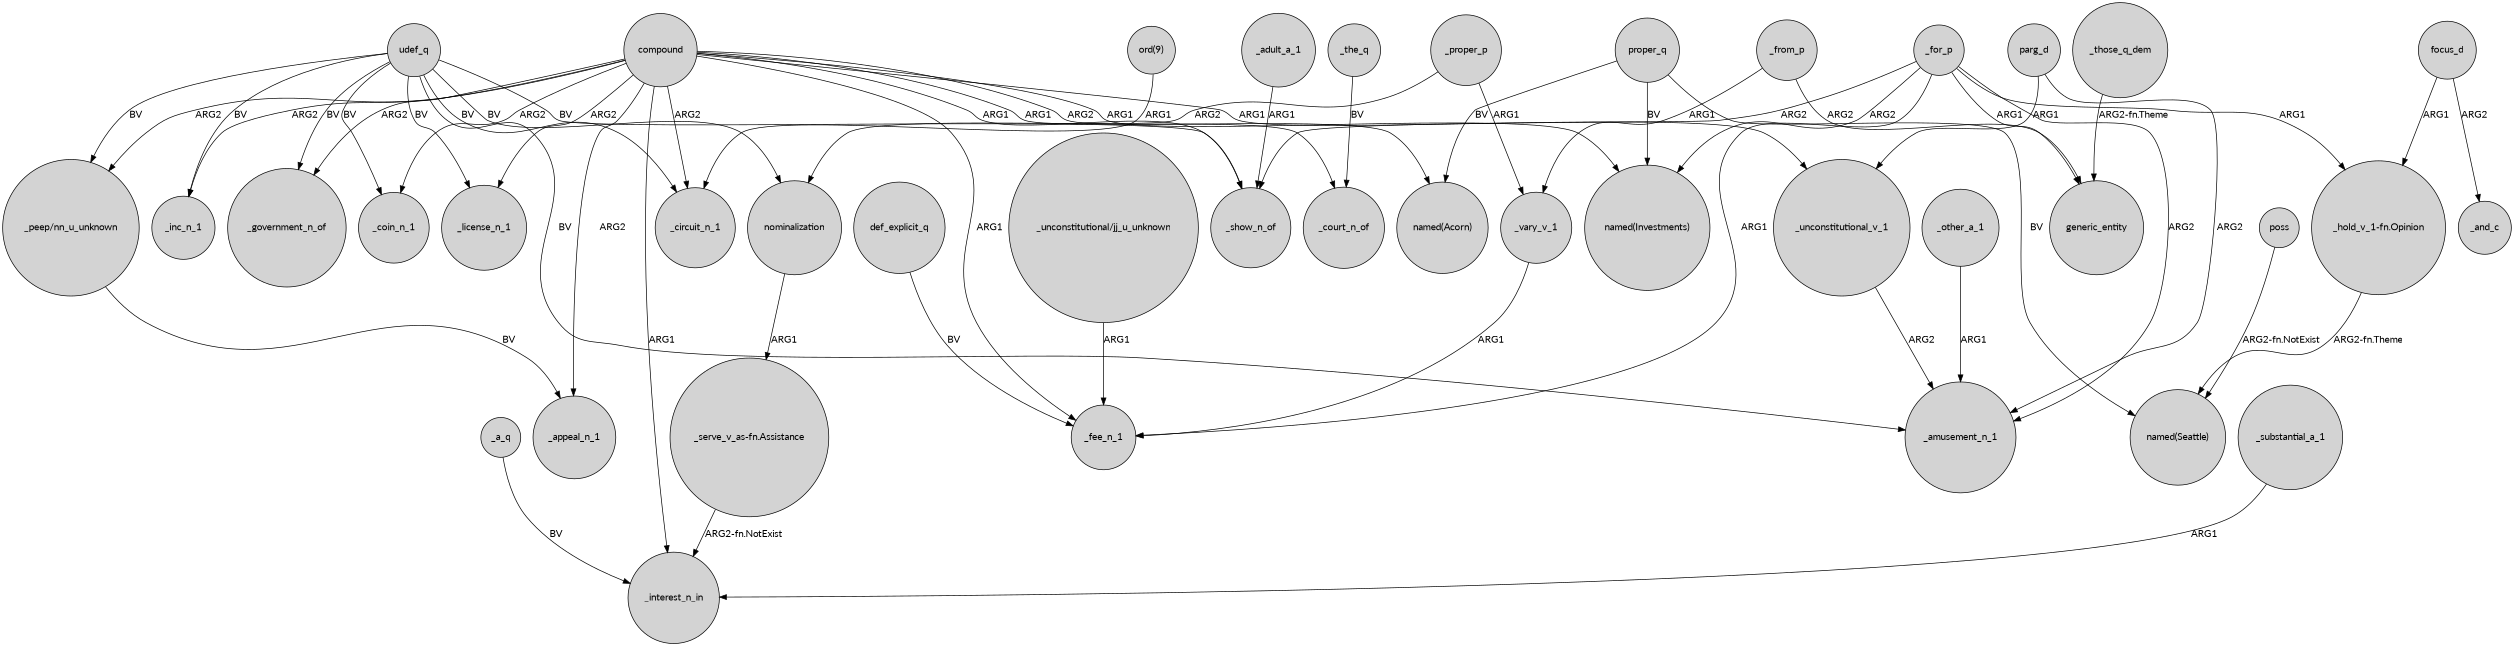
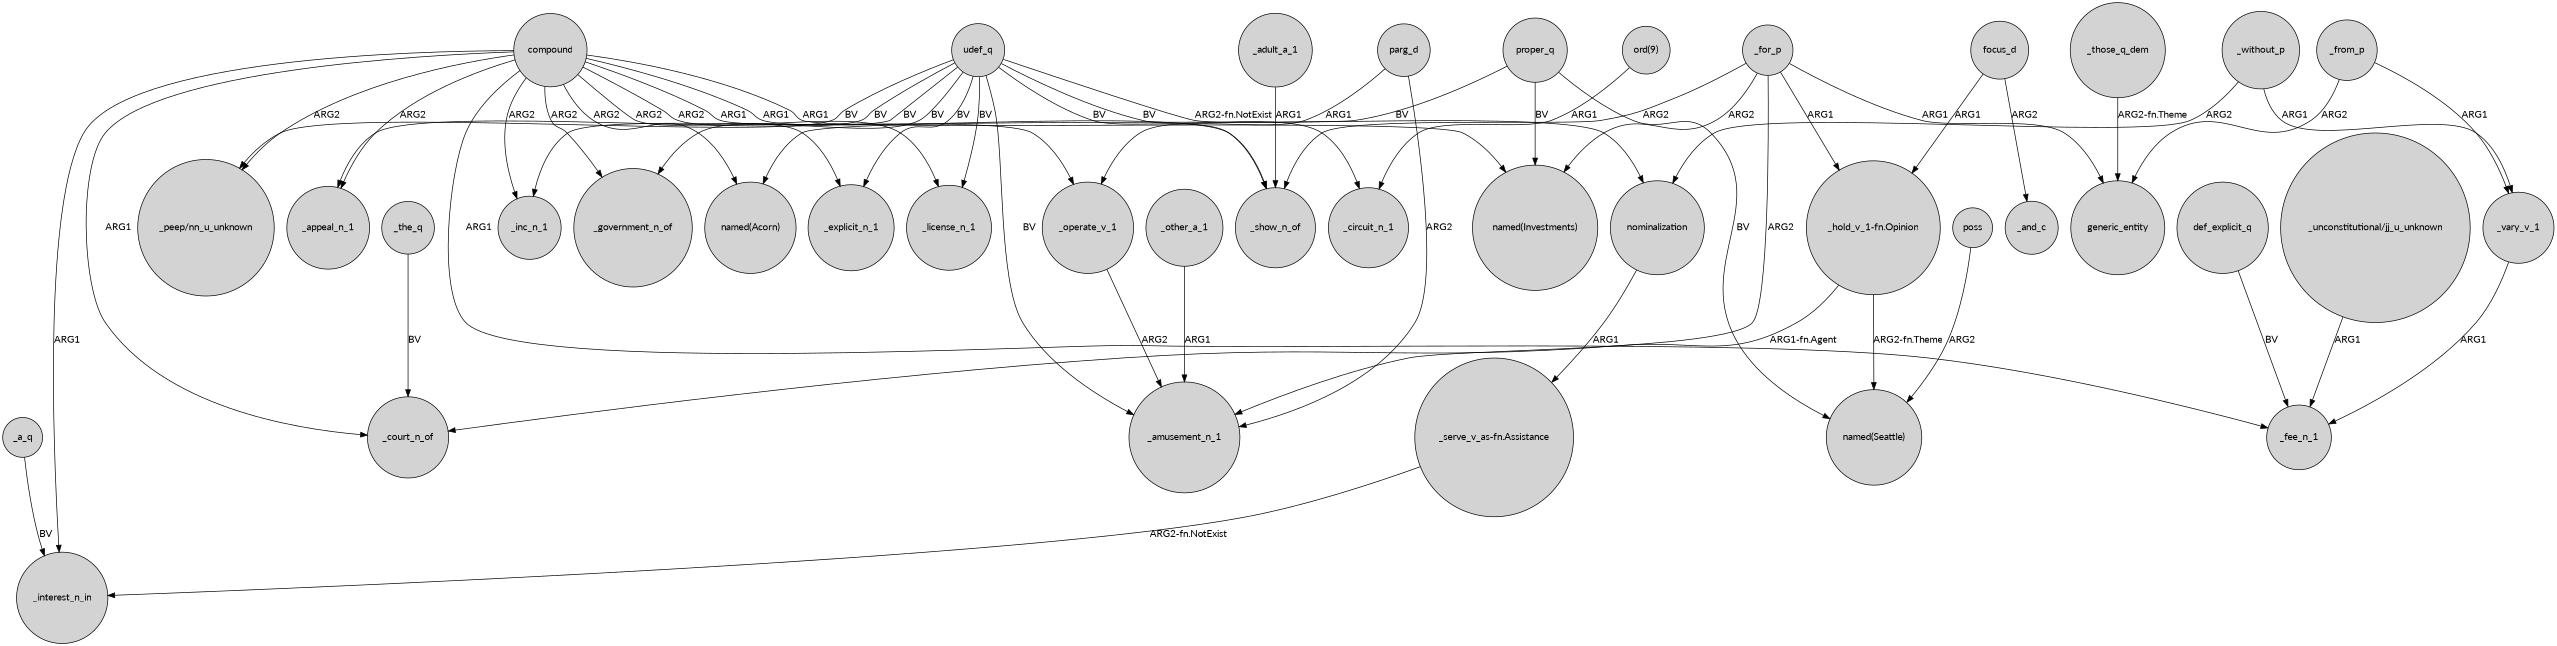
(1466, 50) -> (2261, 50)
(494, 115) -> (1234, 115)
(677, 134) -> none
(394, 228) -> (851, 228)
(1842, 228) -> (1088, 228)
(333, 338) -> (643, 123)
(2281, 340) -> (1962, 340)
none -> (1155, 356)
(1642, 363) -> none
(2290, 437) -> none
